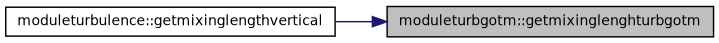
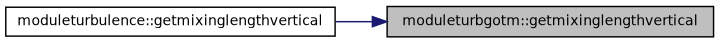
(550, 22) -> (550, 22)
